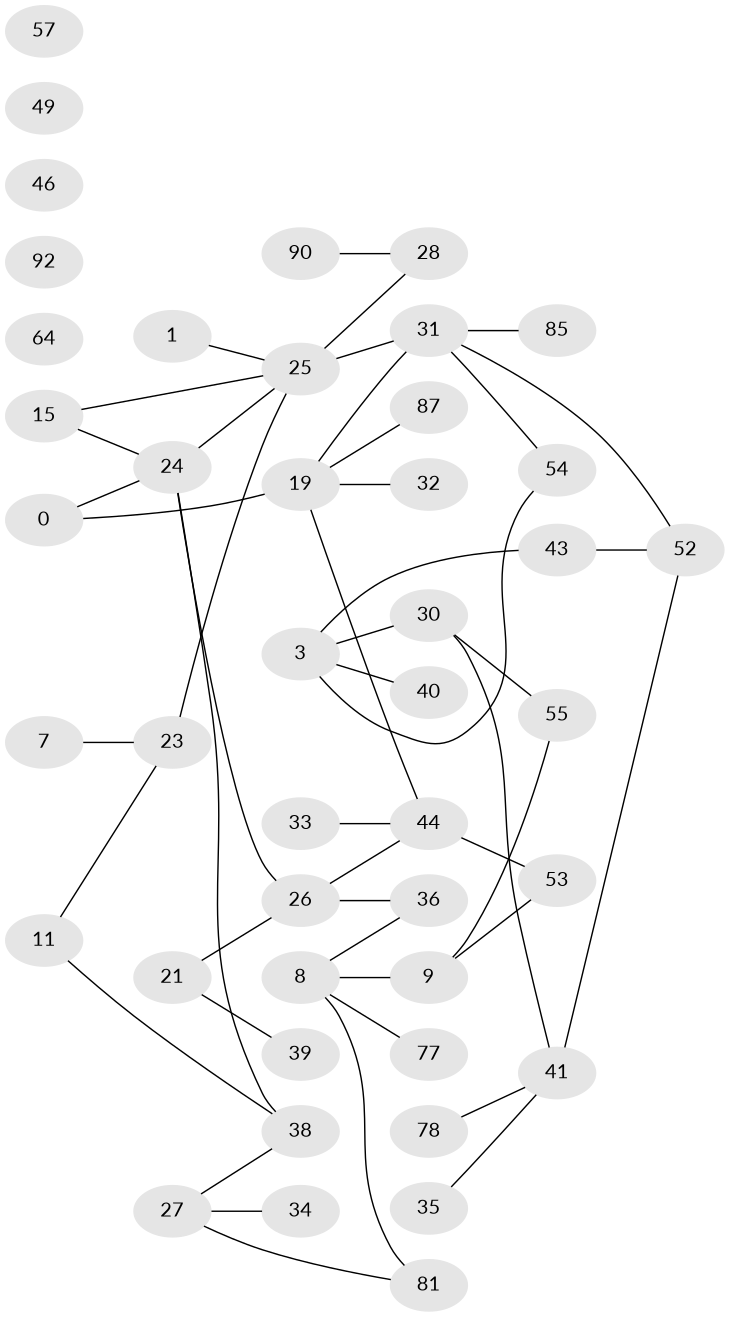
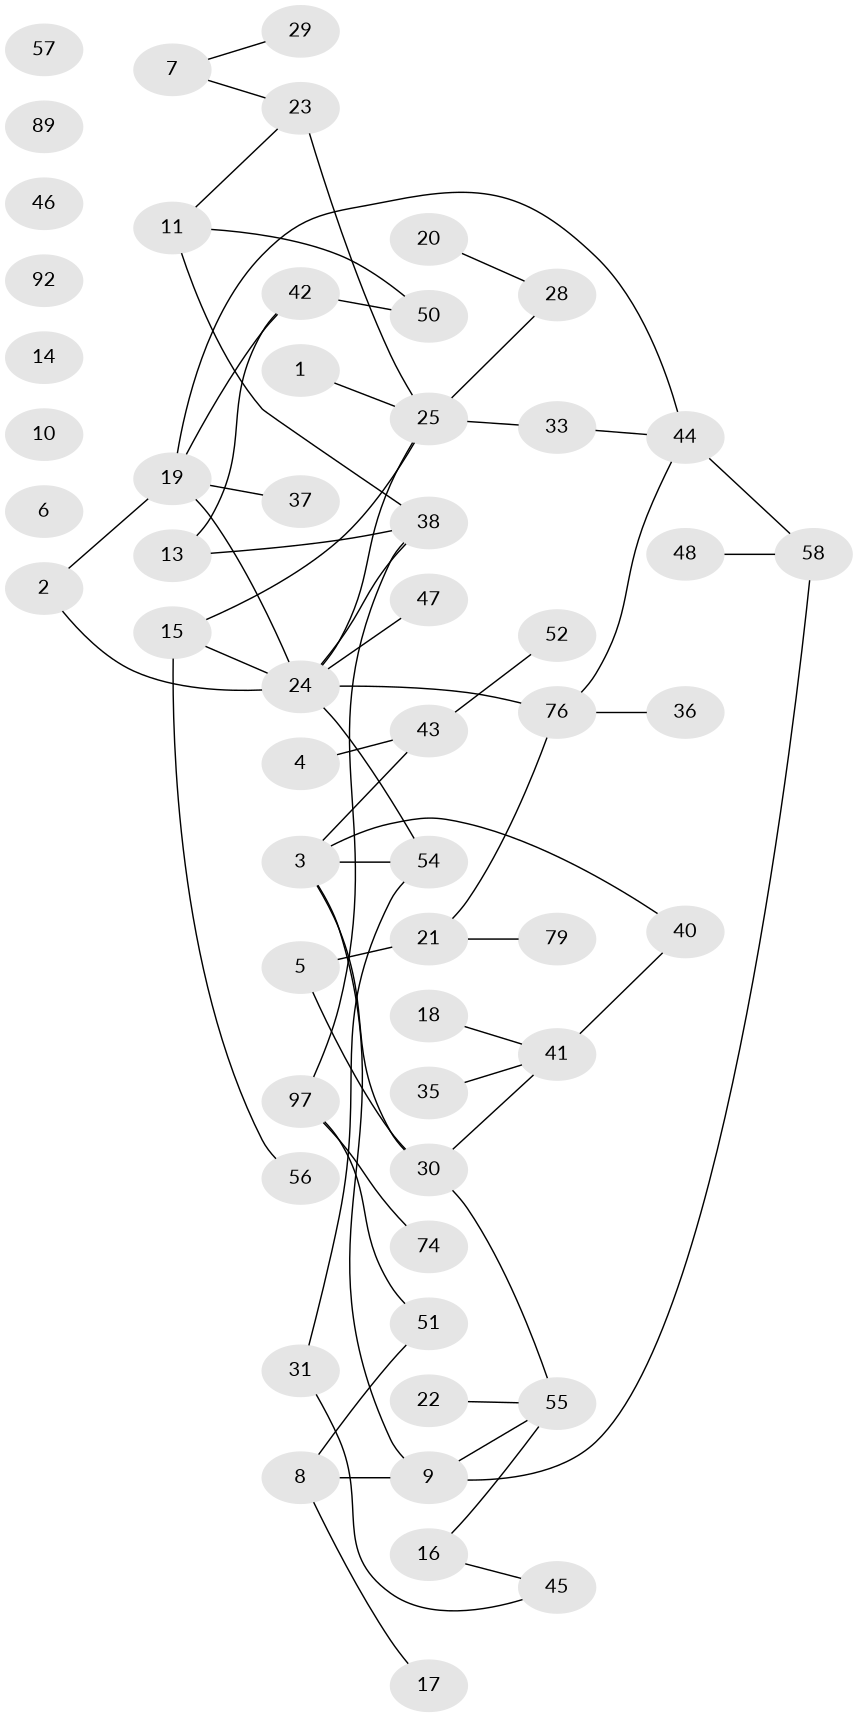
none -> (301, 31)
(44, 108) -> (44, 127)
(301, 254) -> (429, 239)
none -> (429, 316)
(557, 331) -> (557, 1587)
(44, 339) -> (44, 358)
(365, 350) -> (493, 423)
(361, 405) -> (248, 577)
(429, 408) -> (301, 502)
(581, 419) -> none
none -> (44, 435)
(429, 484) -> (301, 294)
none -> (44, 512)
(44, 520) -> (44, 589)
none -> (685, 554)
none -> (172, 556)
none -> (429, 600)
none -> (301, 764)
none -> (372, 771)
(621, 812) -> (621, 993)
(557, 881) -> (814, 554)
(301, 901) -> (557, 712)
(365, 939) -> none
none -> (301, 968)
(301, 1054) -> (557, 939)
(429, 1054) -> (429, 1686)
(429, 1131) -> (429, 1016)
none -> (359, 1144)
none -> (301, 1178)
(172, 1211) -> (301, 1102)
(301, 1211) -> (429, 1247)
(429, 1285) -> (429, 1324)
none -> (429, 1401)
none -> (429, 1555)
